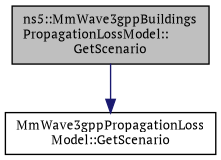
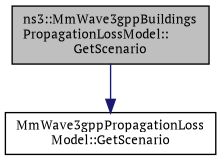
(111, 35) -> (111, 35)
